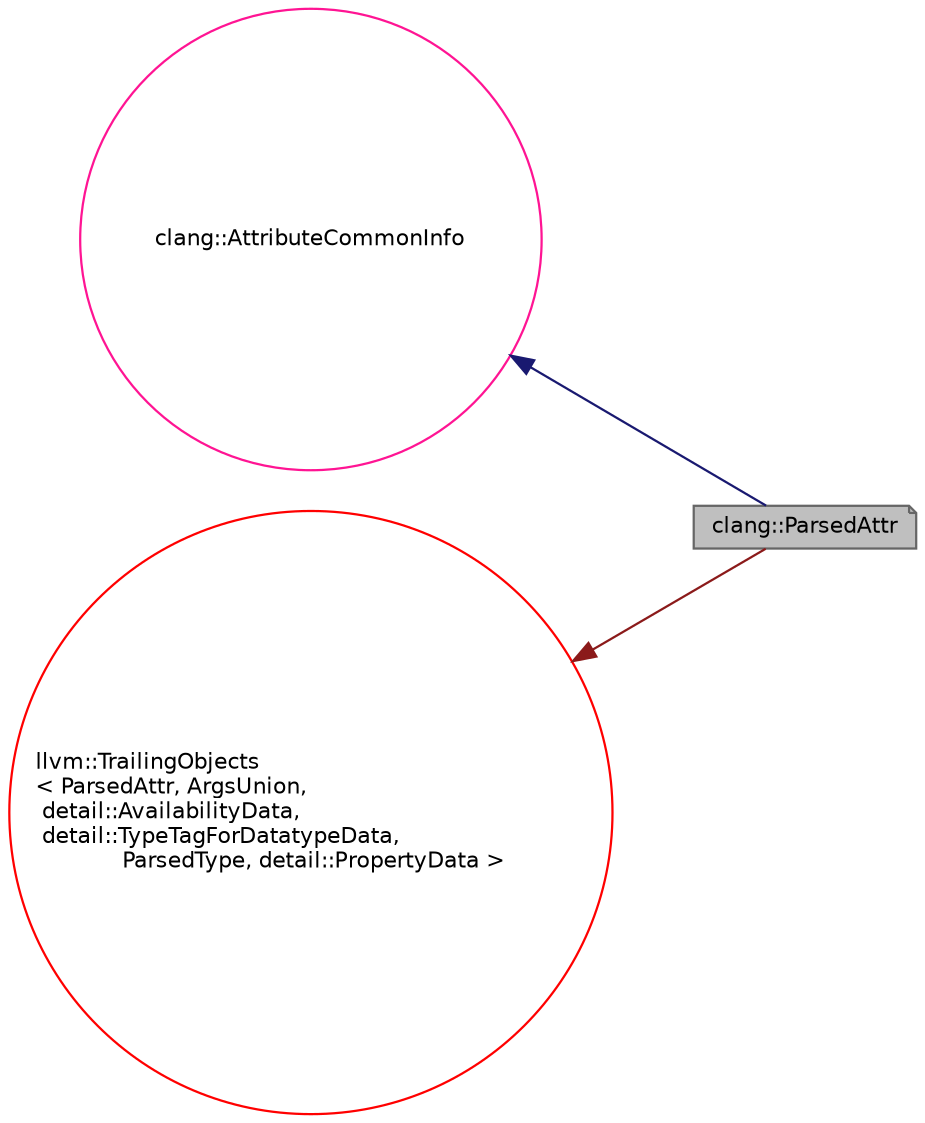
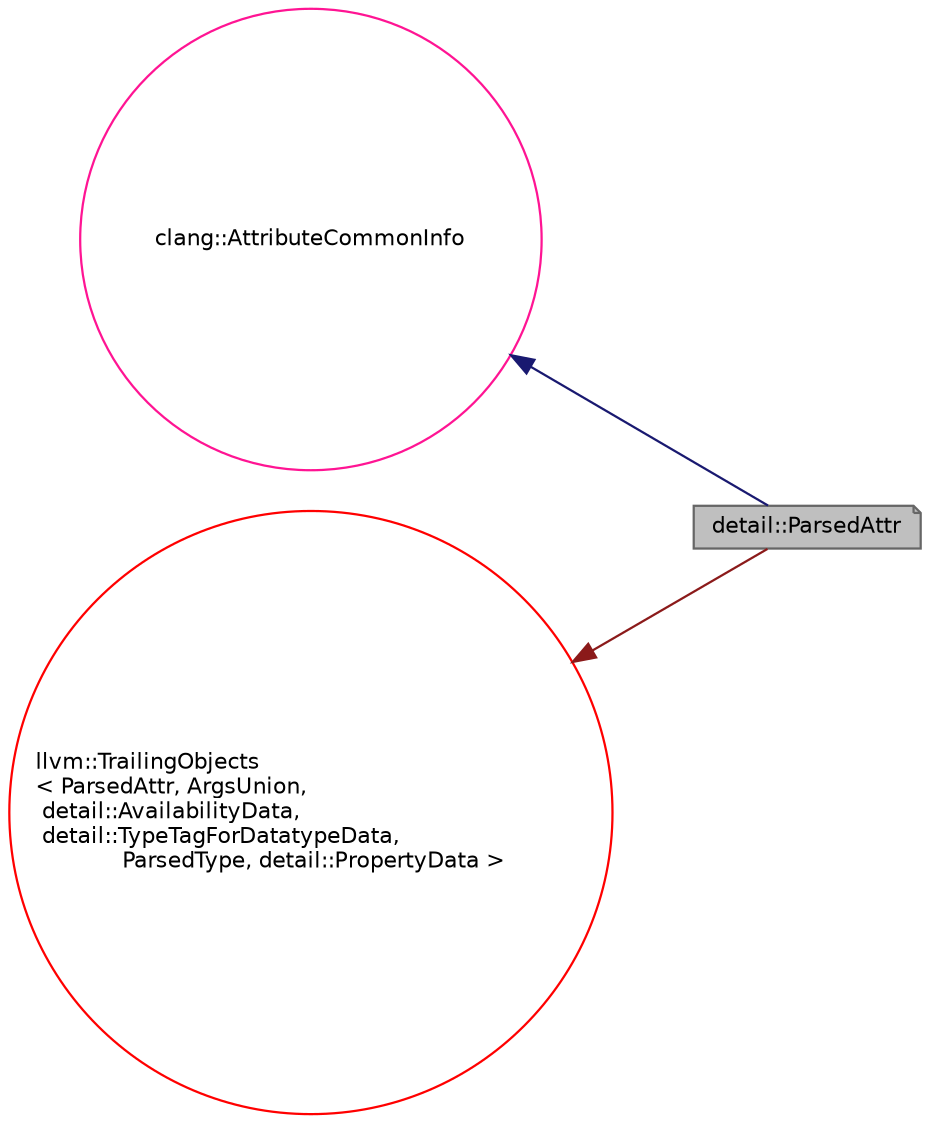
(805, 527) -> (807, 527)
